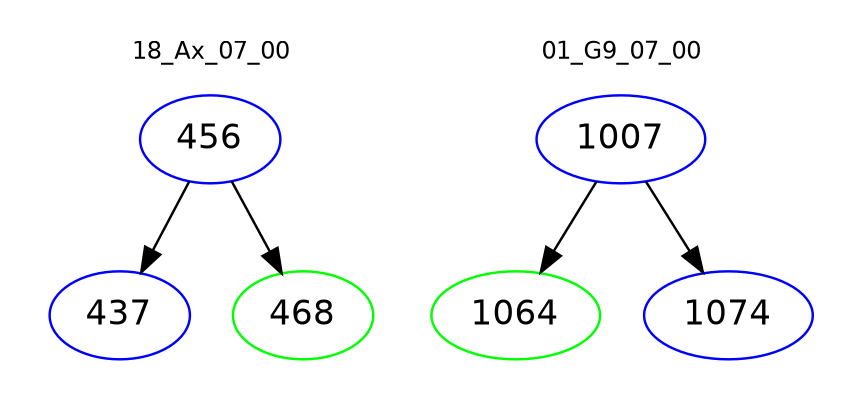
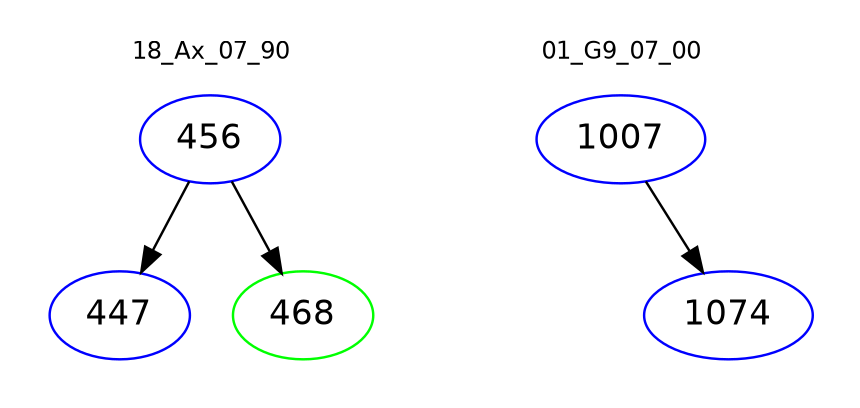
(211, 53) -> (211, 53)
(120, 315) -> (120, 315)
(516, 315) -> none
